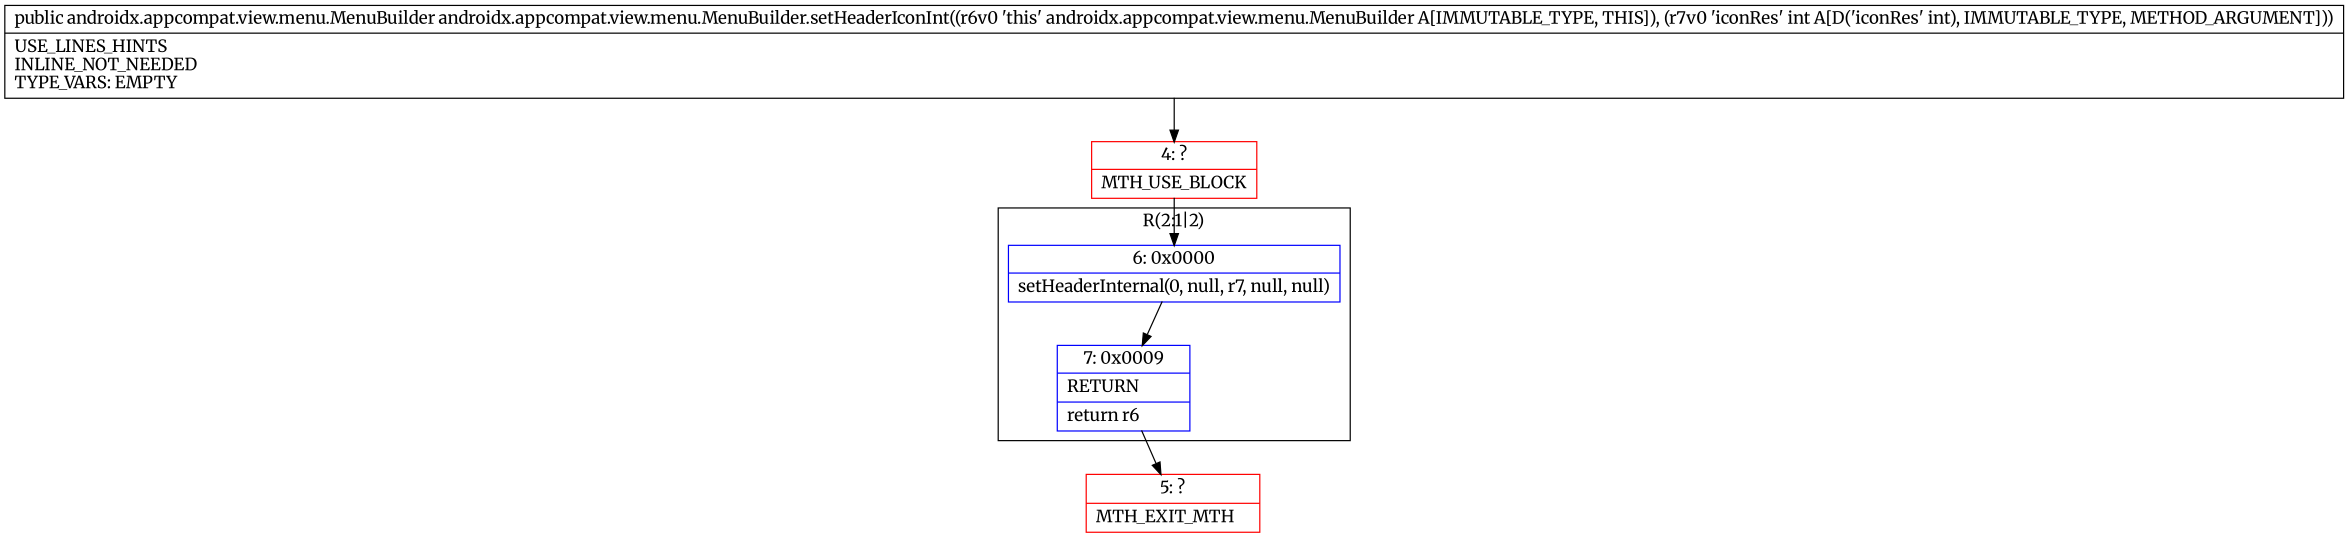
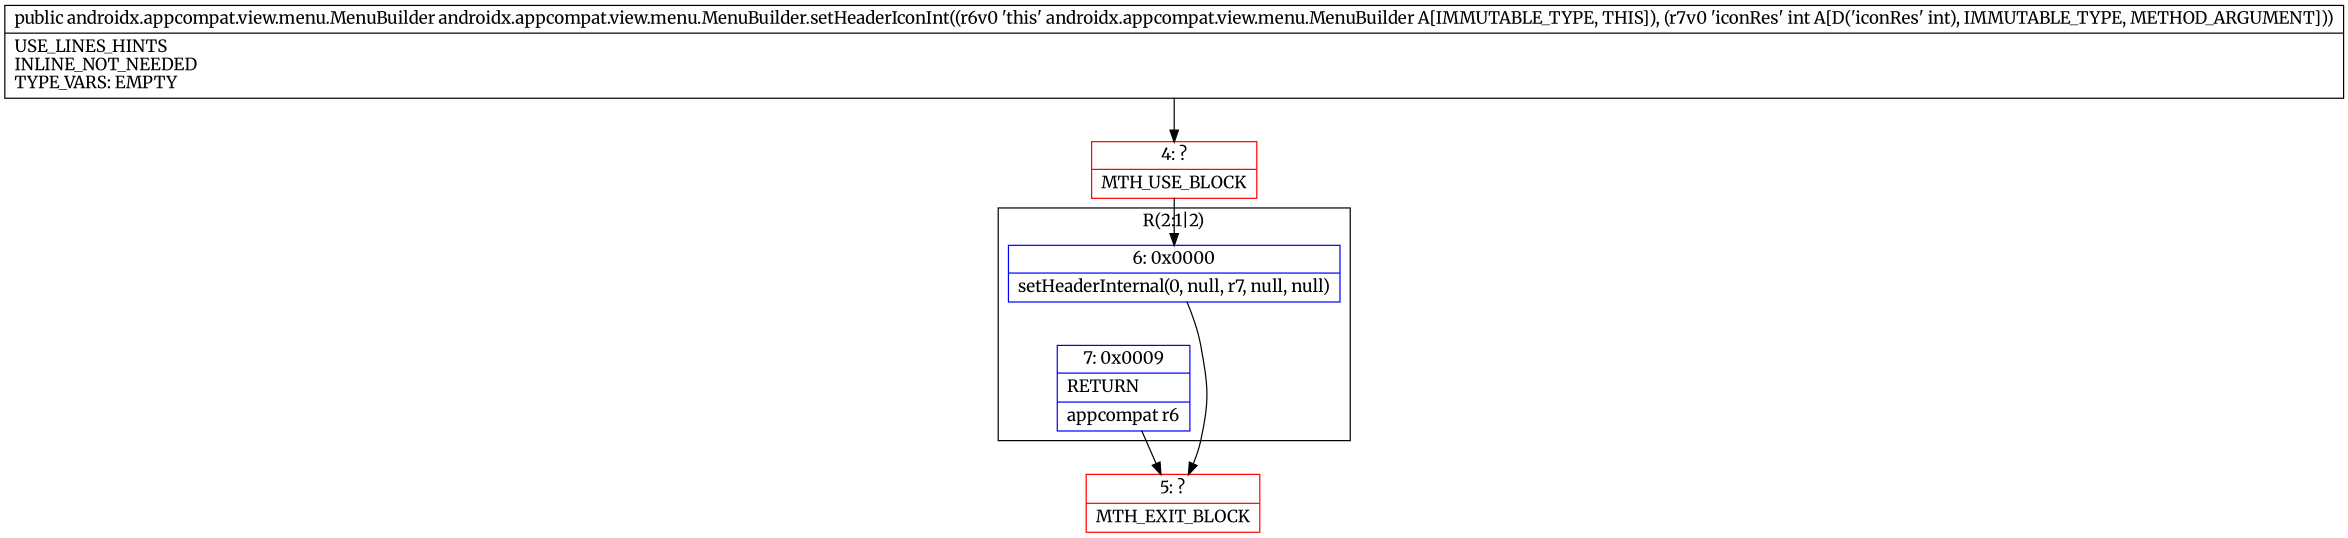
(1155, 318) -> (1206, 382)
(1104, 416) -> (1124, 416)
(1165, 517) -> (1173, 517)
